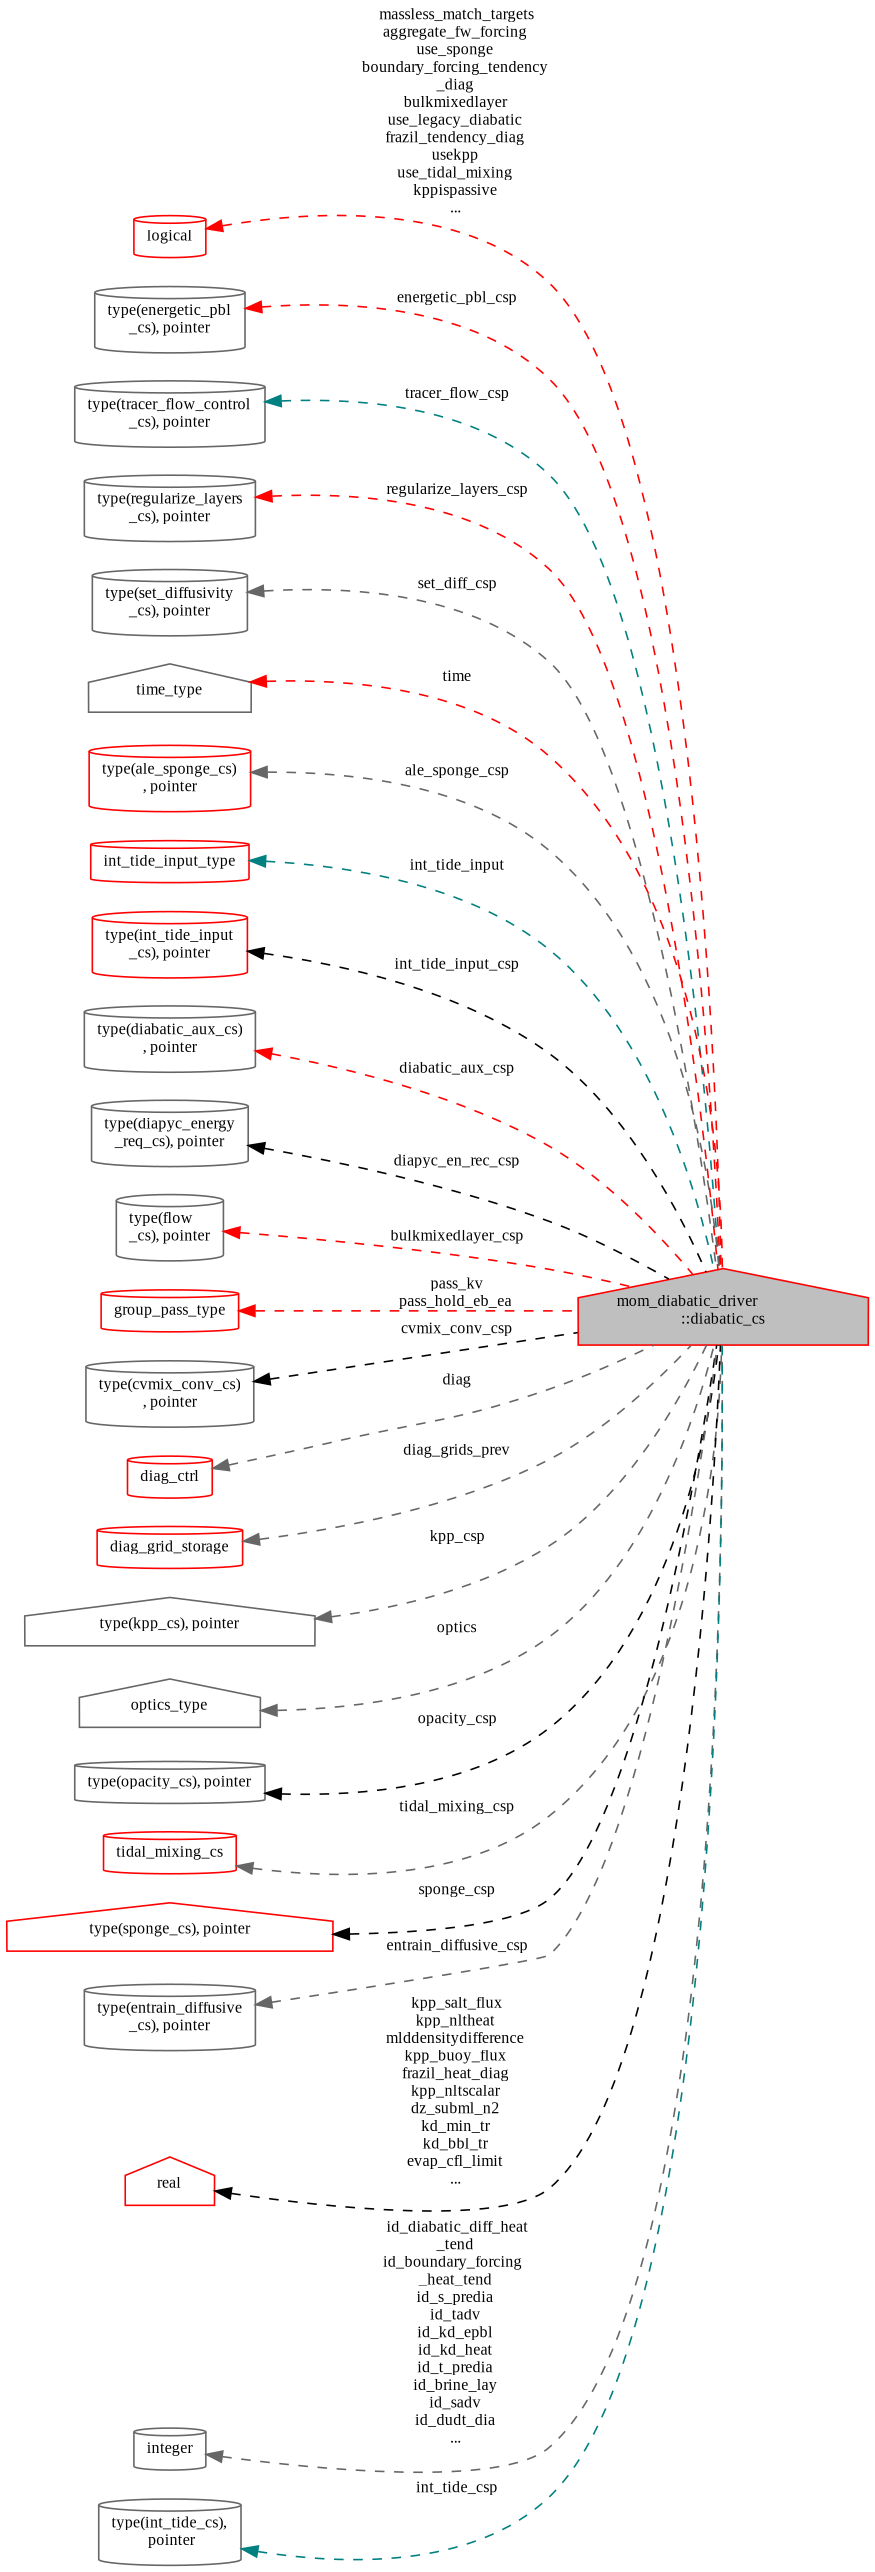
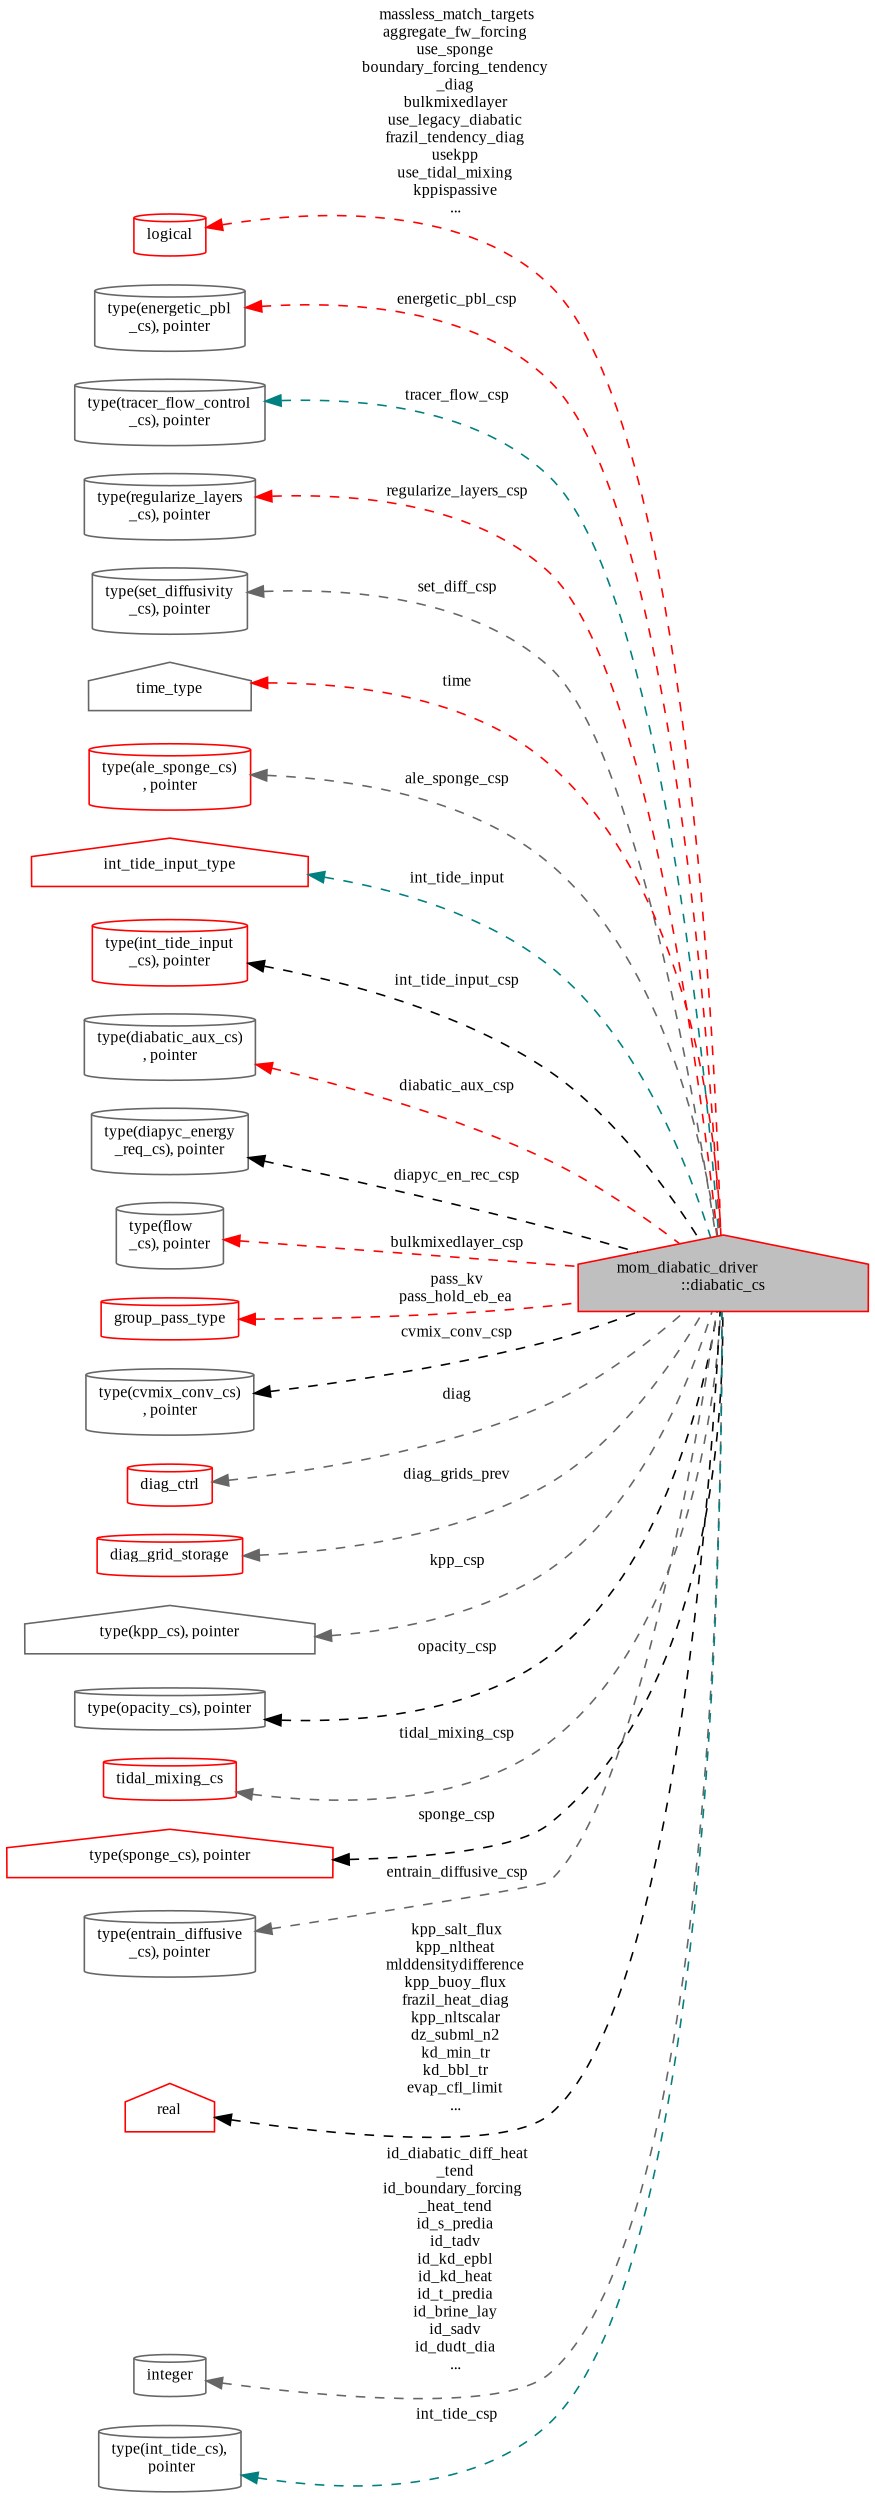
(170, 862) -> (170, 865)
(170, 1706) -> none
